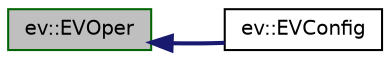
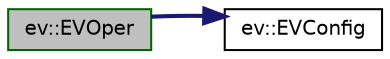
(198, 43) -> (178, 16)
